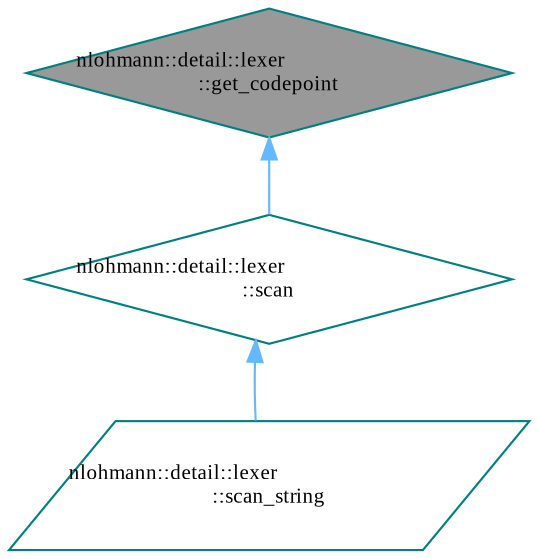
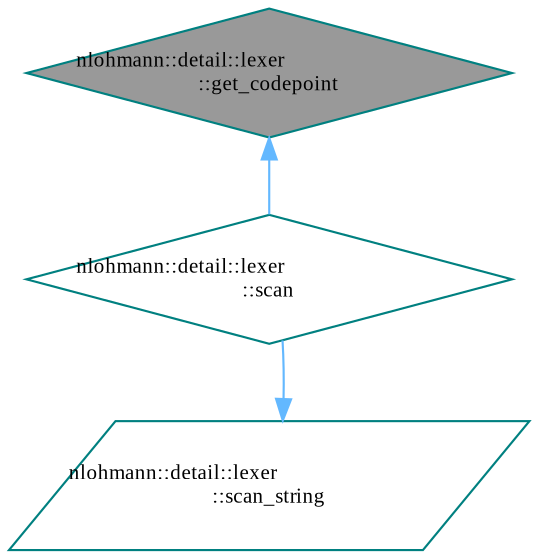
(255, 392) -> (284, 370)
